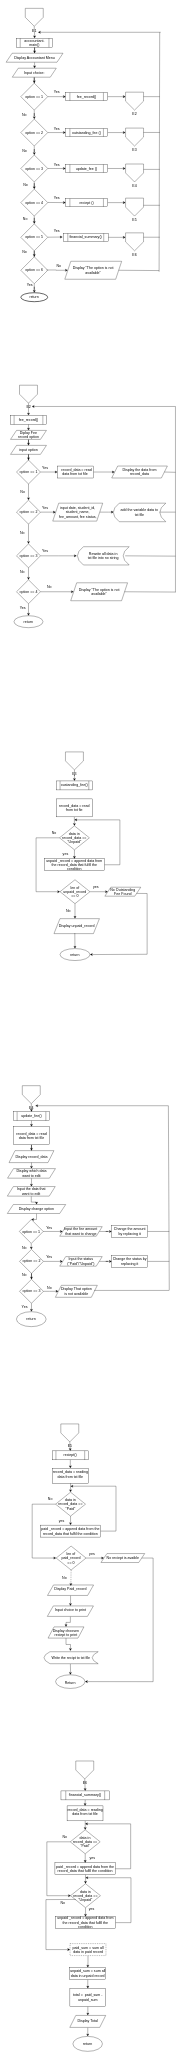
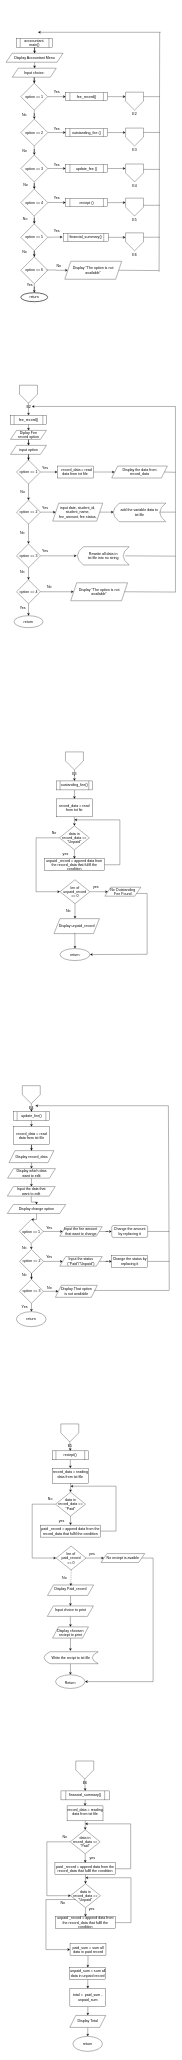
(34, 15) -> none
(35, 31) -> none
none -> (75, 795)
(130, 1232) -> (130, 1232)
(66, 1634) -> (71, 1634)
(88, 1952) -> (88, 1952)
